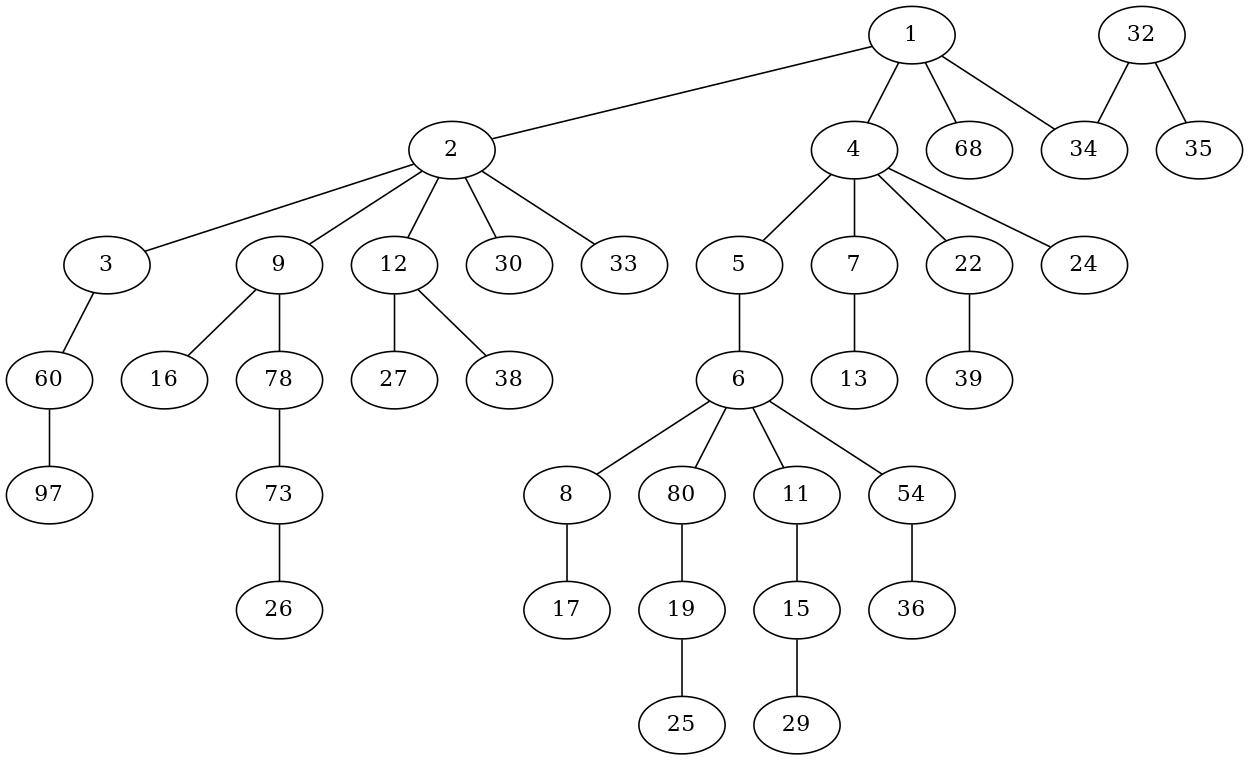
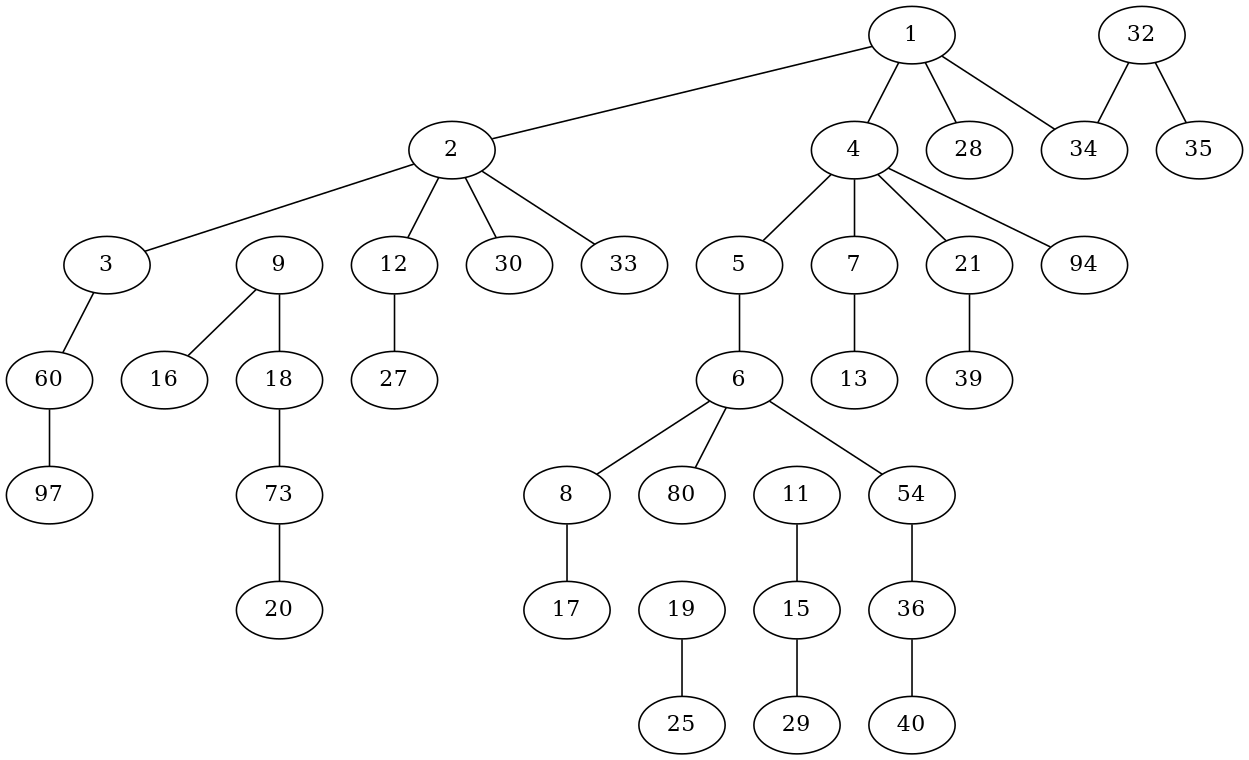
(970, 150) -> (970, 150)
(366, 208) -> none
(970, 265) -> (970, 265)
(1085, 265) -> (1085, 265)
(280, 380) -> (280, 380)
(510, 380) -> none
(768, 438) -> none
(682, 553) -> none
(280, 610) -> (280, 610)
none -> (912, 725)
